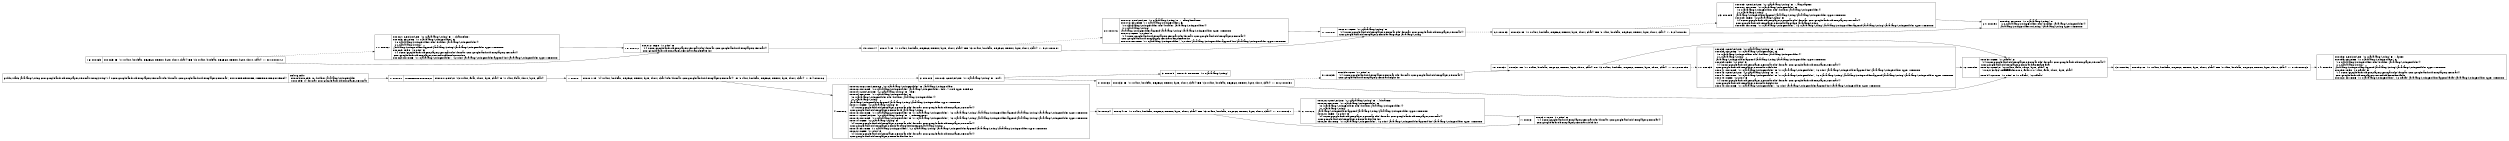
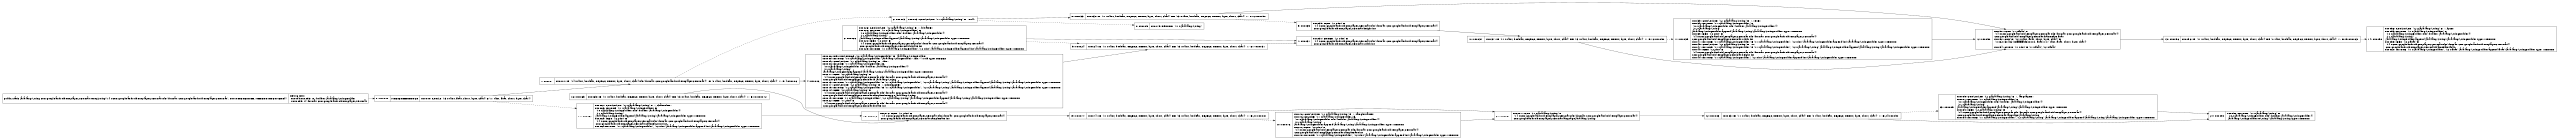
(1478, 32) -> (1671, 116)
(315, 54) -> (534, 105)
(1081, 76) -> (1055, 23)
(1296, 111) -> (1052, 42)
(1552, 117) -> (1331, 38)
